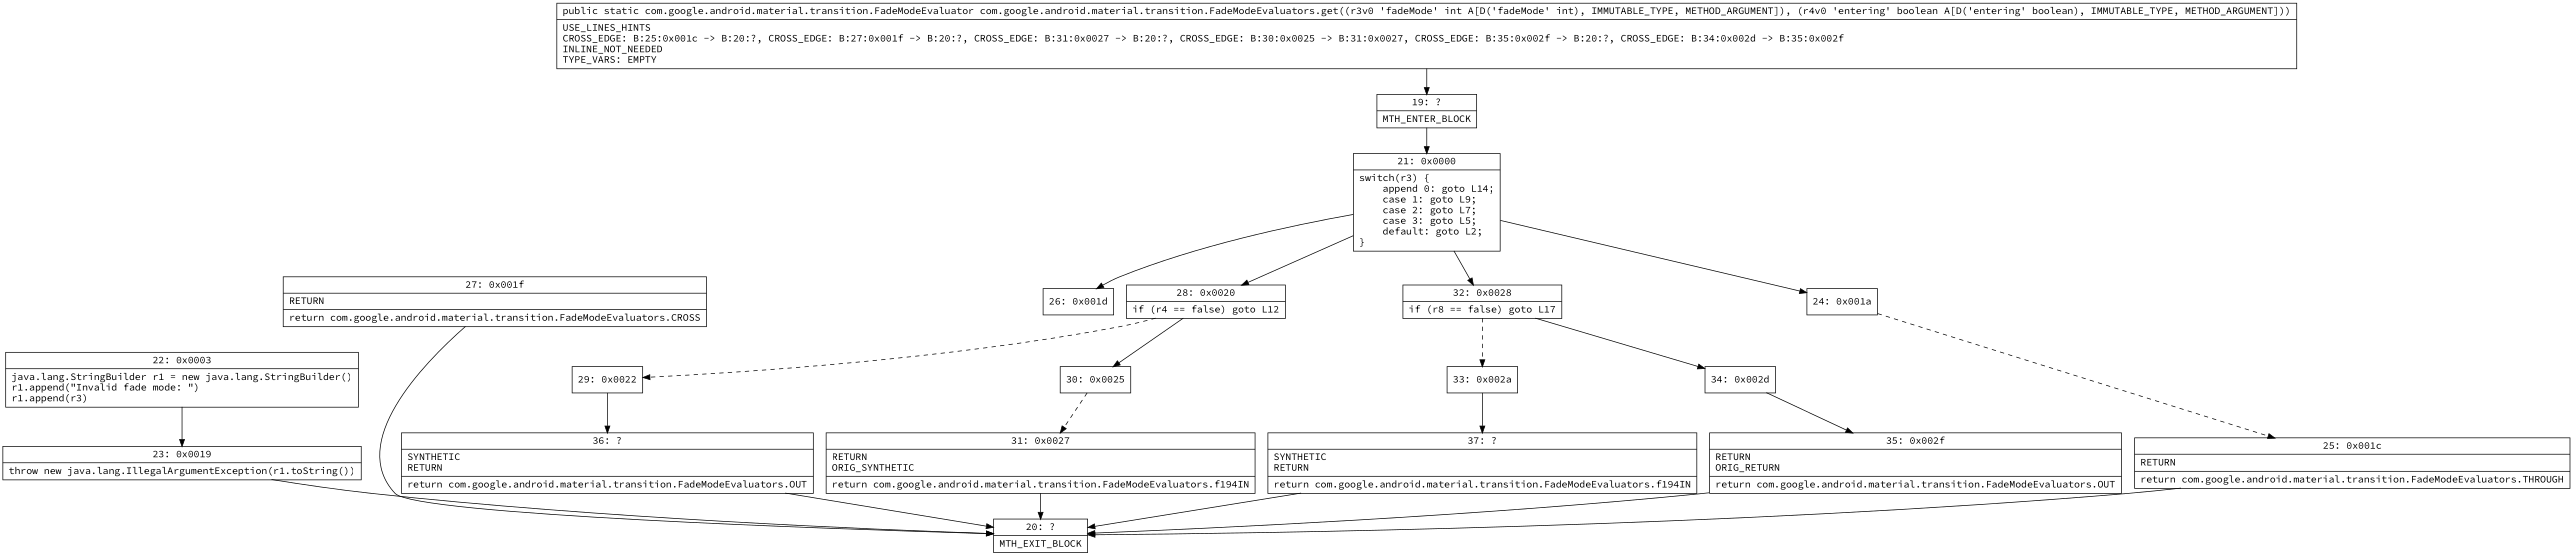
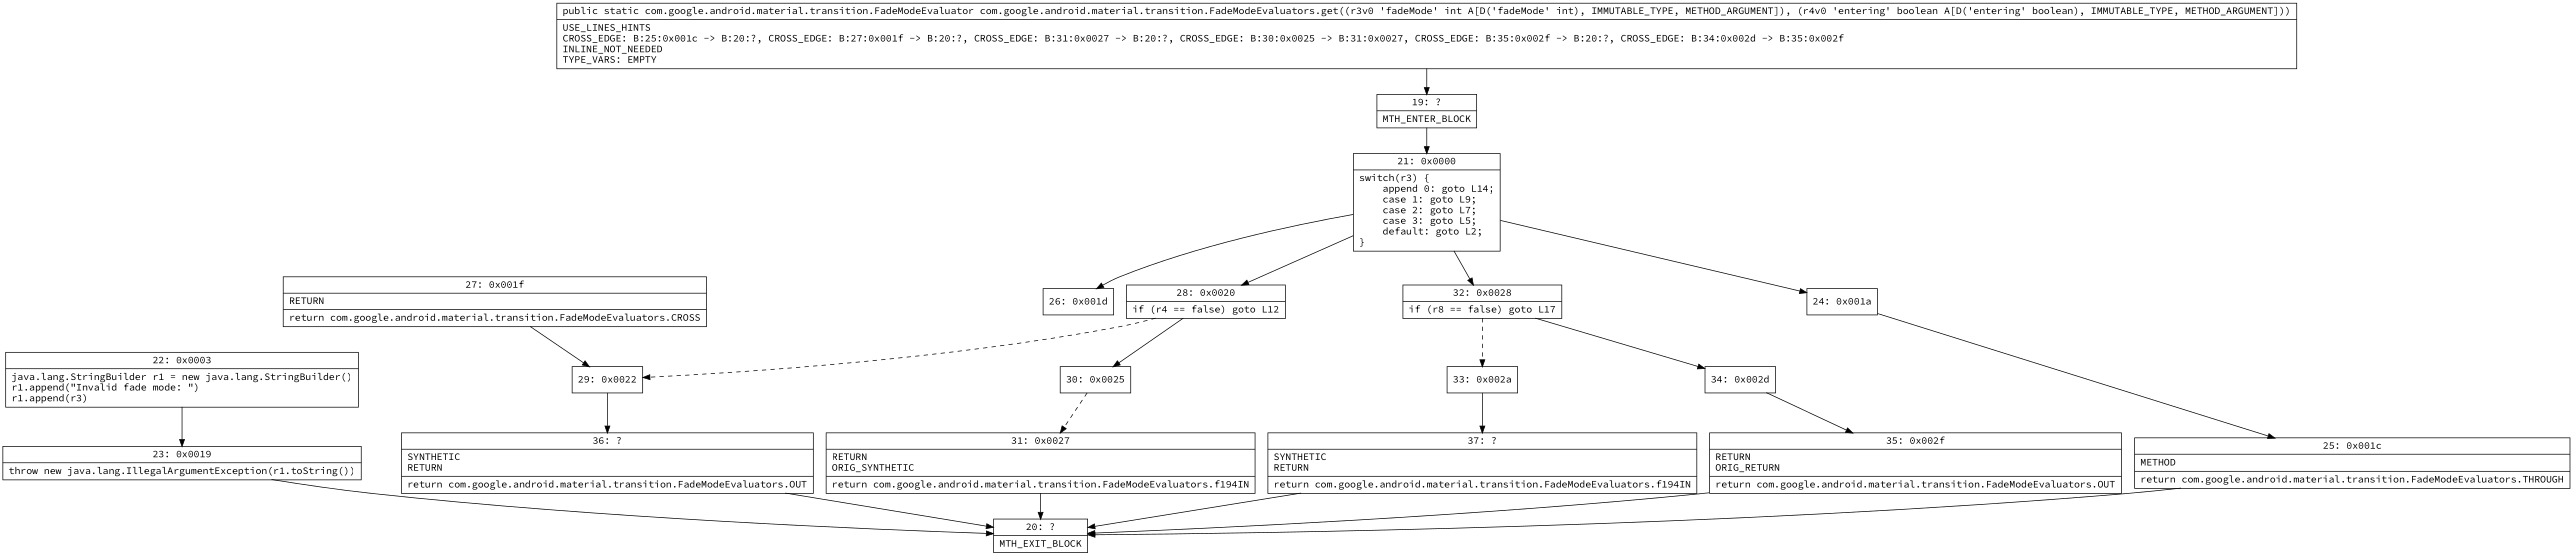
(2073, 375) -> (2073, 375)
(2158, 462) -> (2158, 462)
(570, 516) -> (557, 345)
